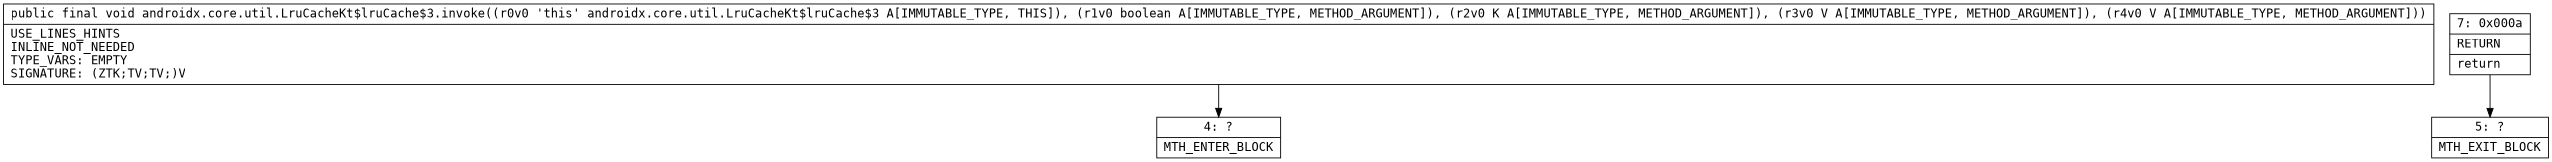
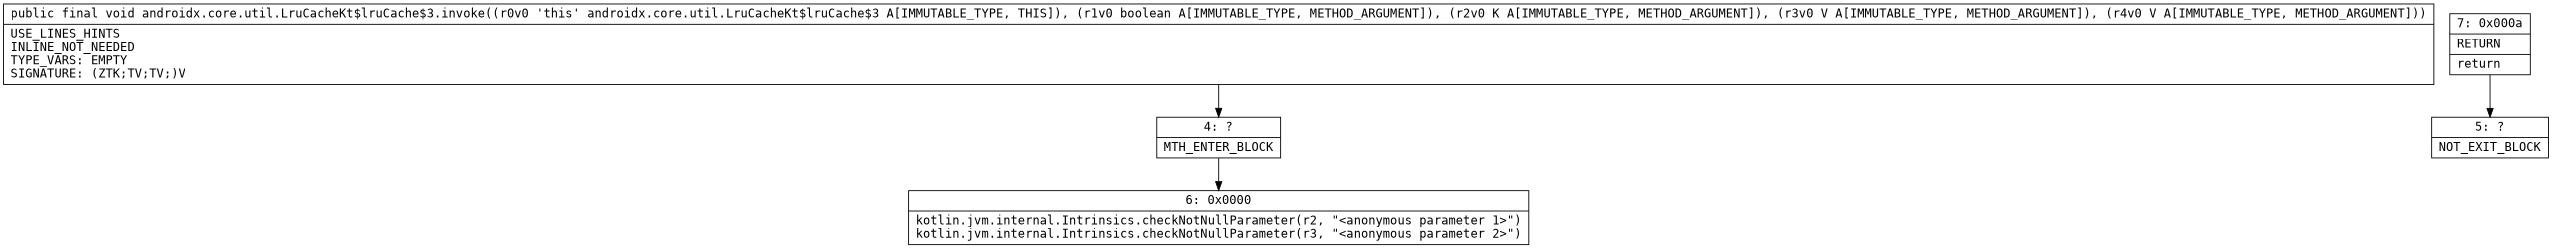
(2490, 147) -> (2490, 147)
none -> (1219, 218)
